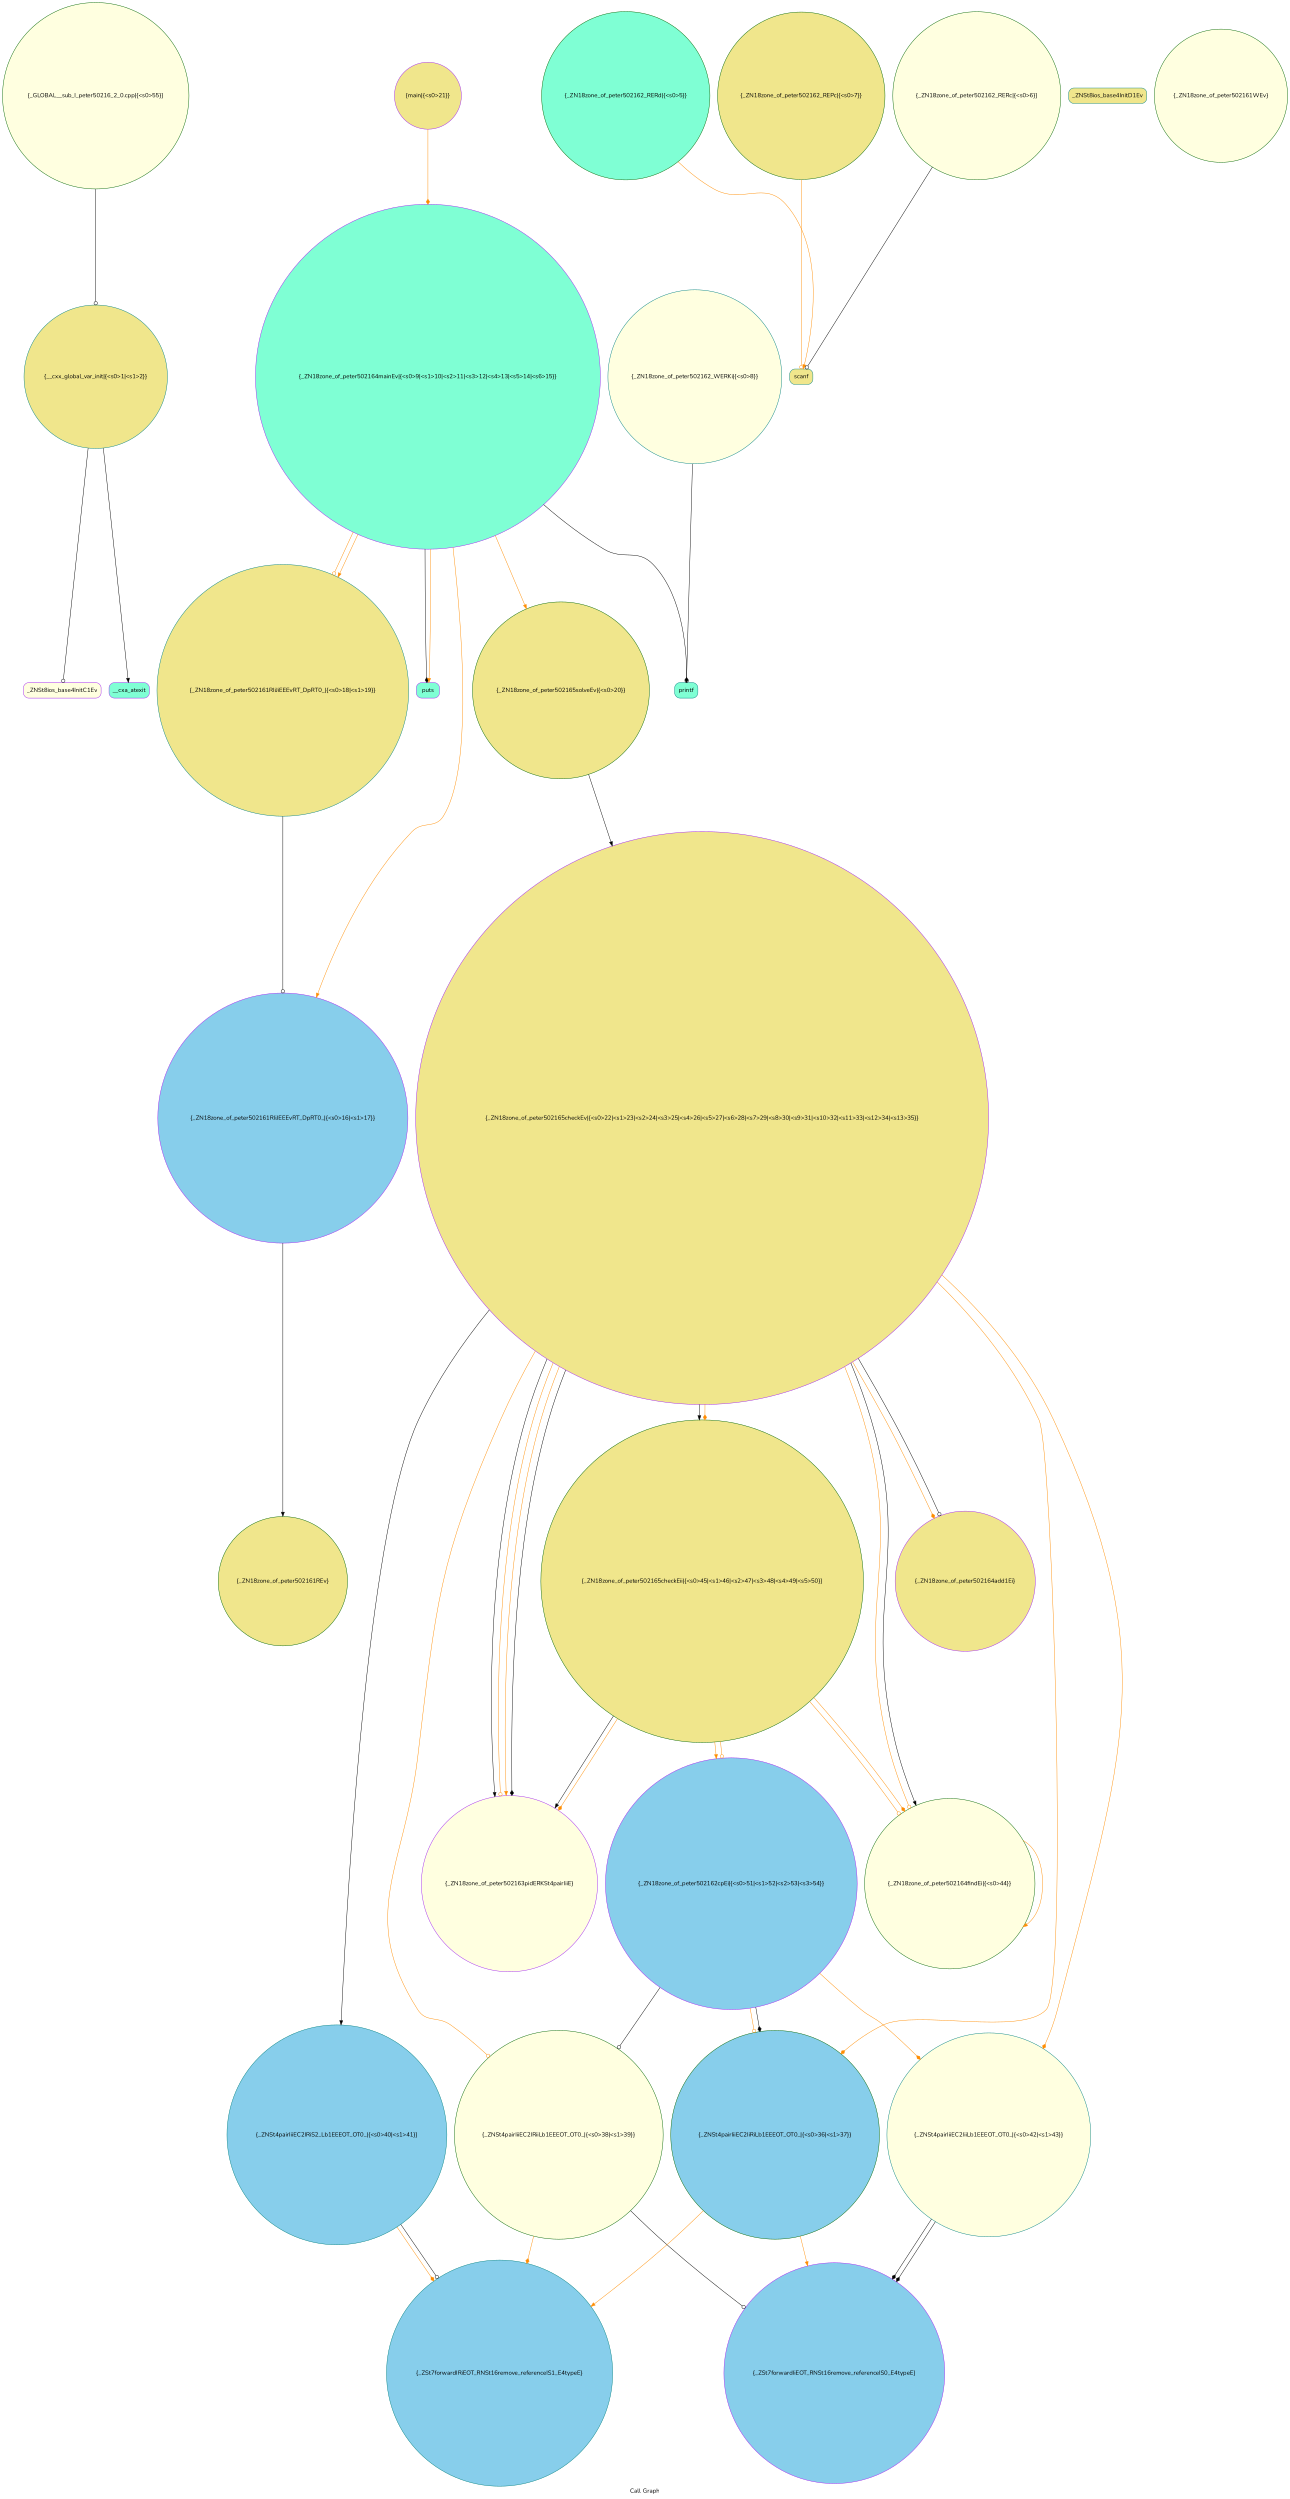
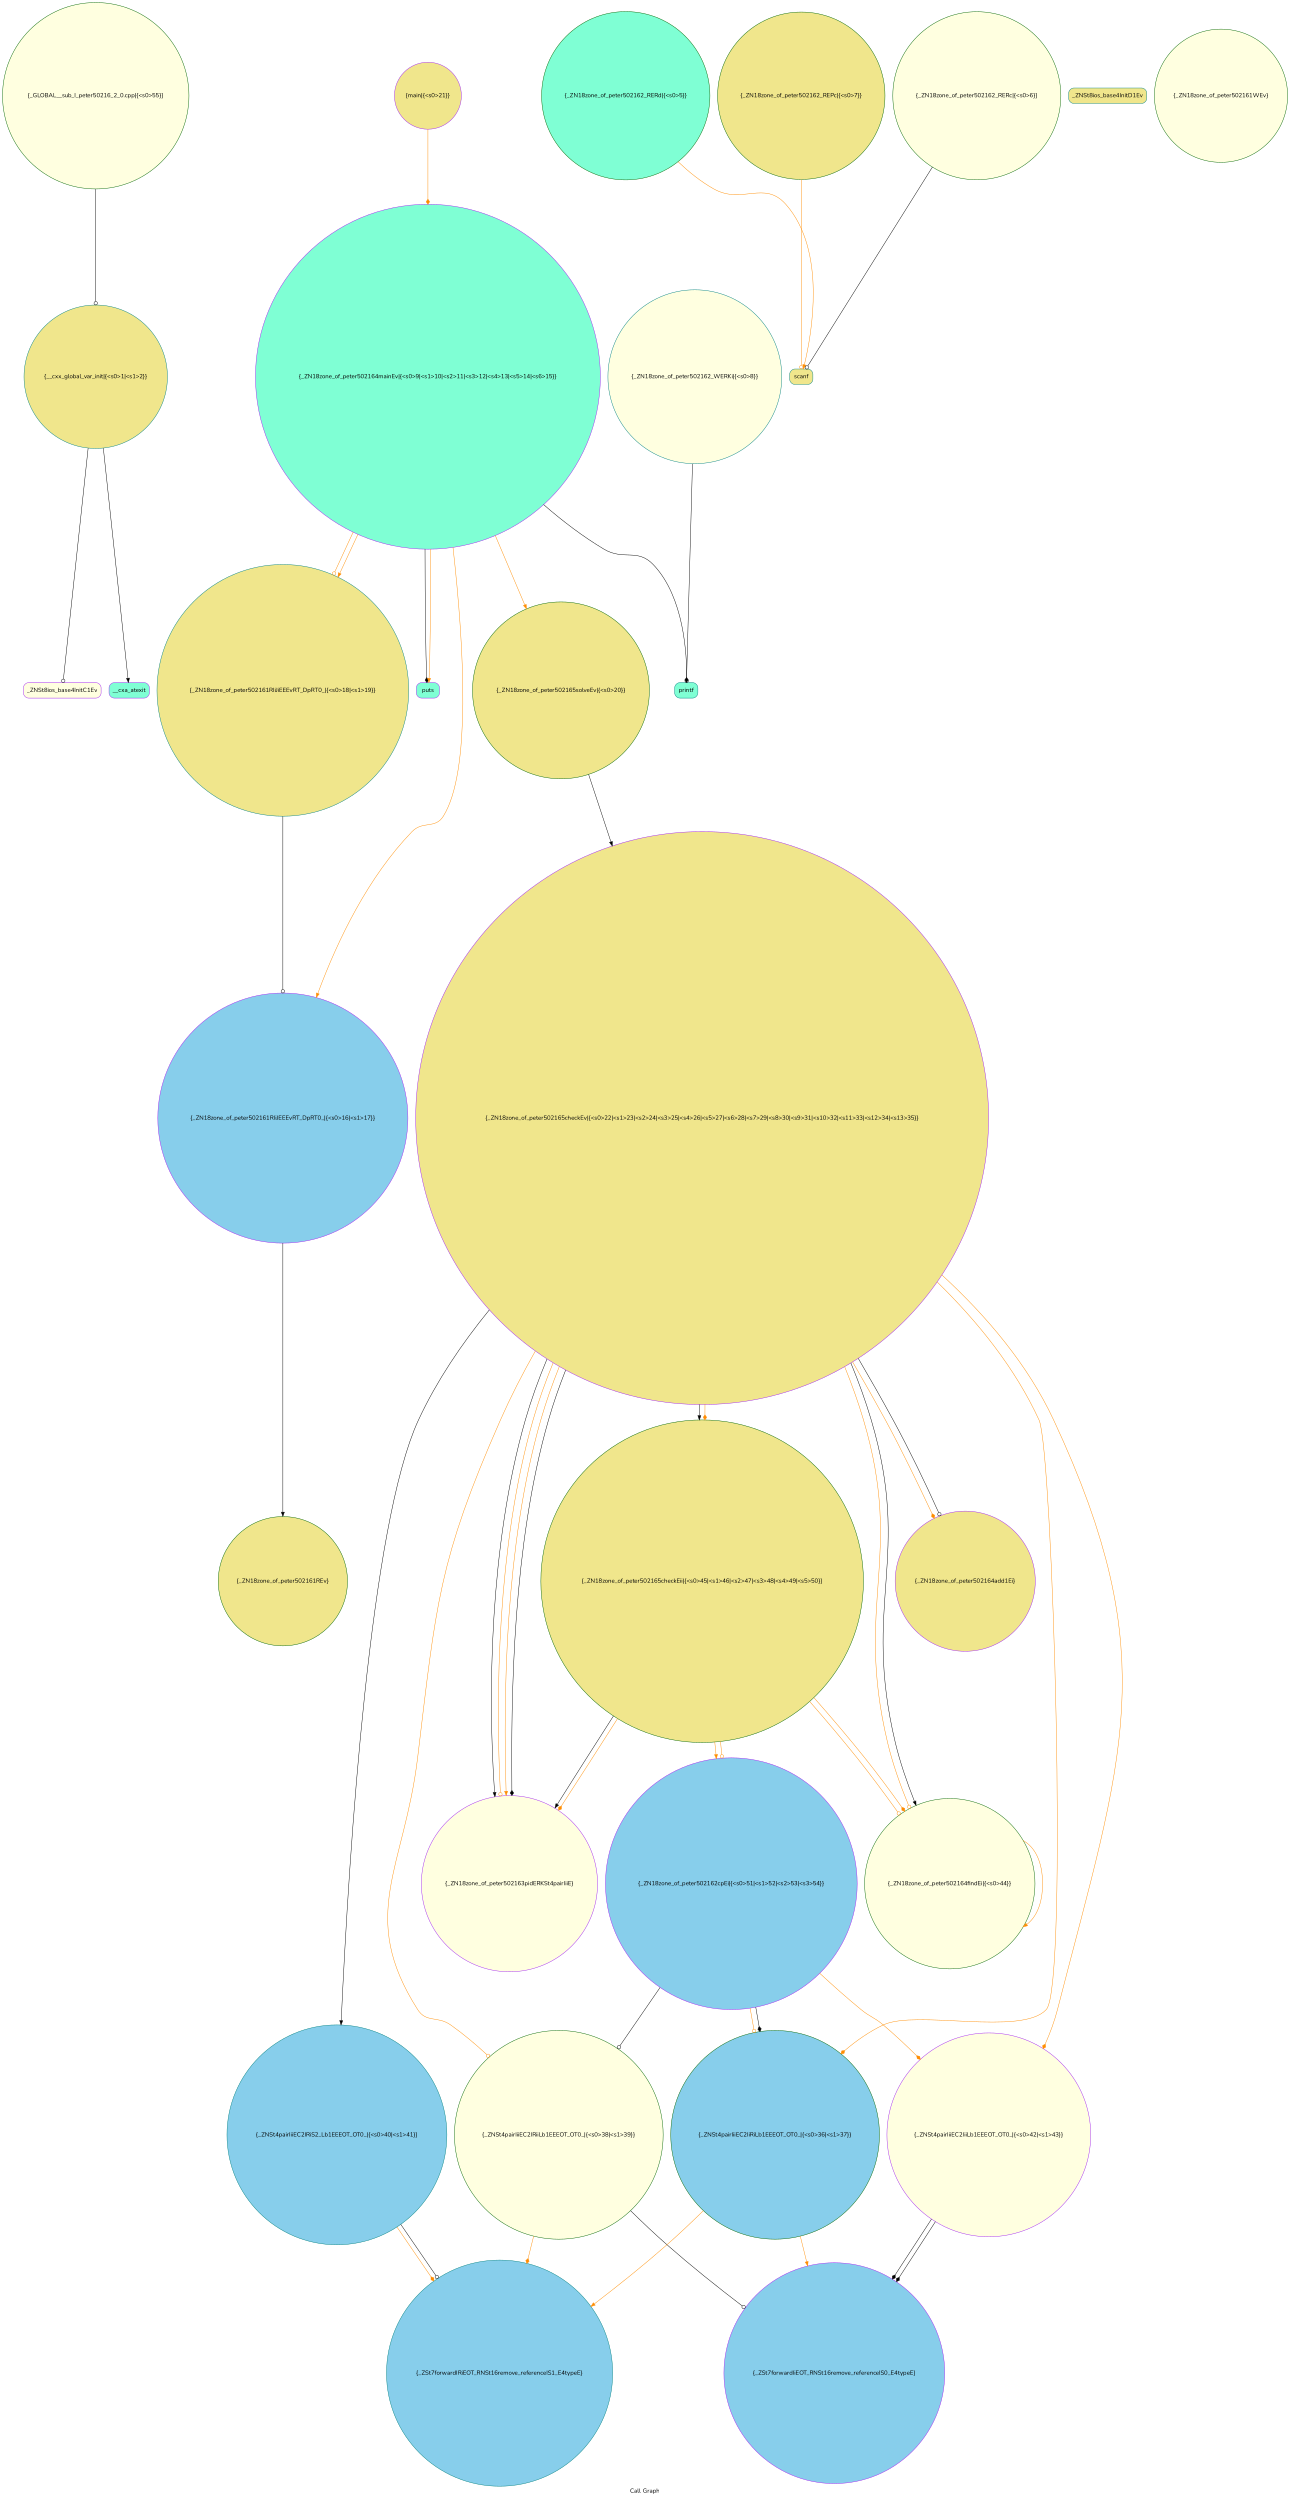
(989, 2135) -> (989, 2135)
